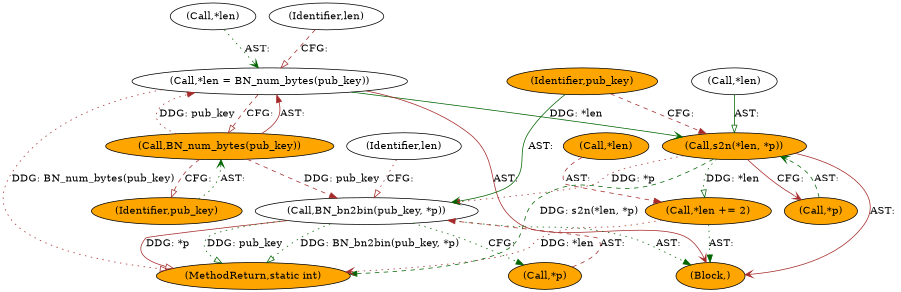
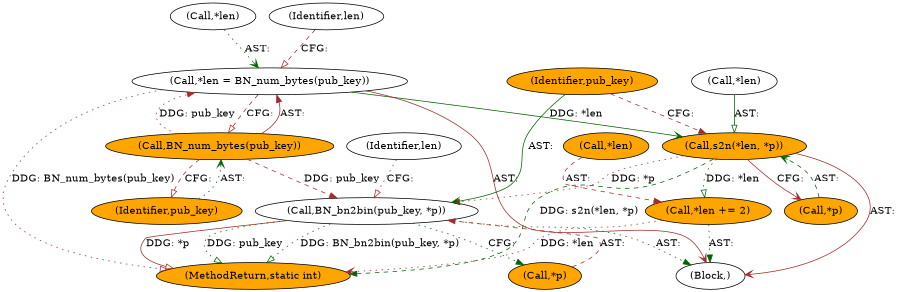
(711, 276) -> (711, 276)
